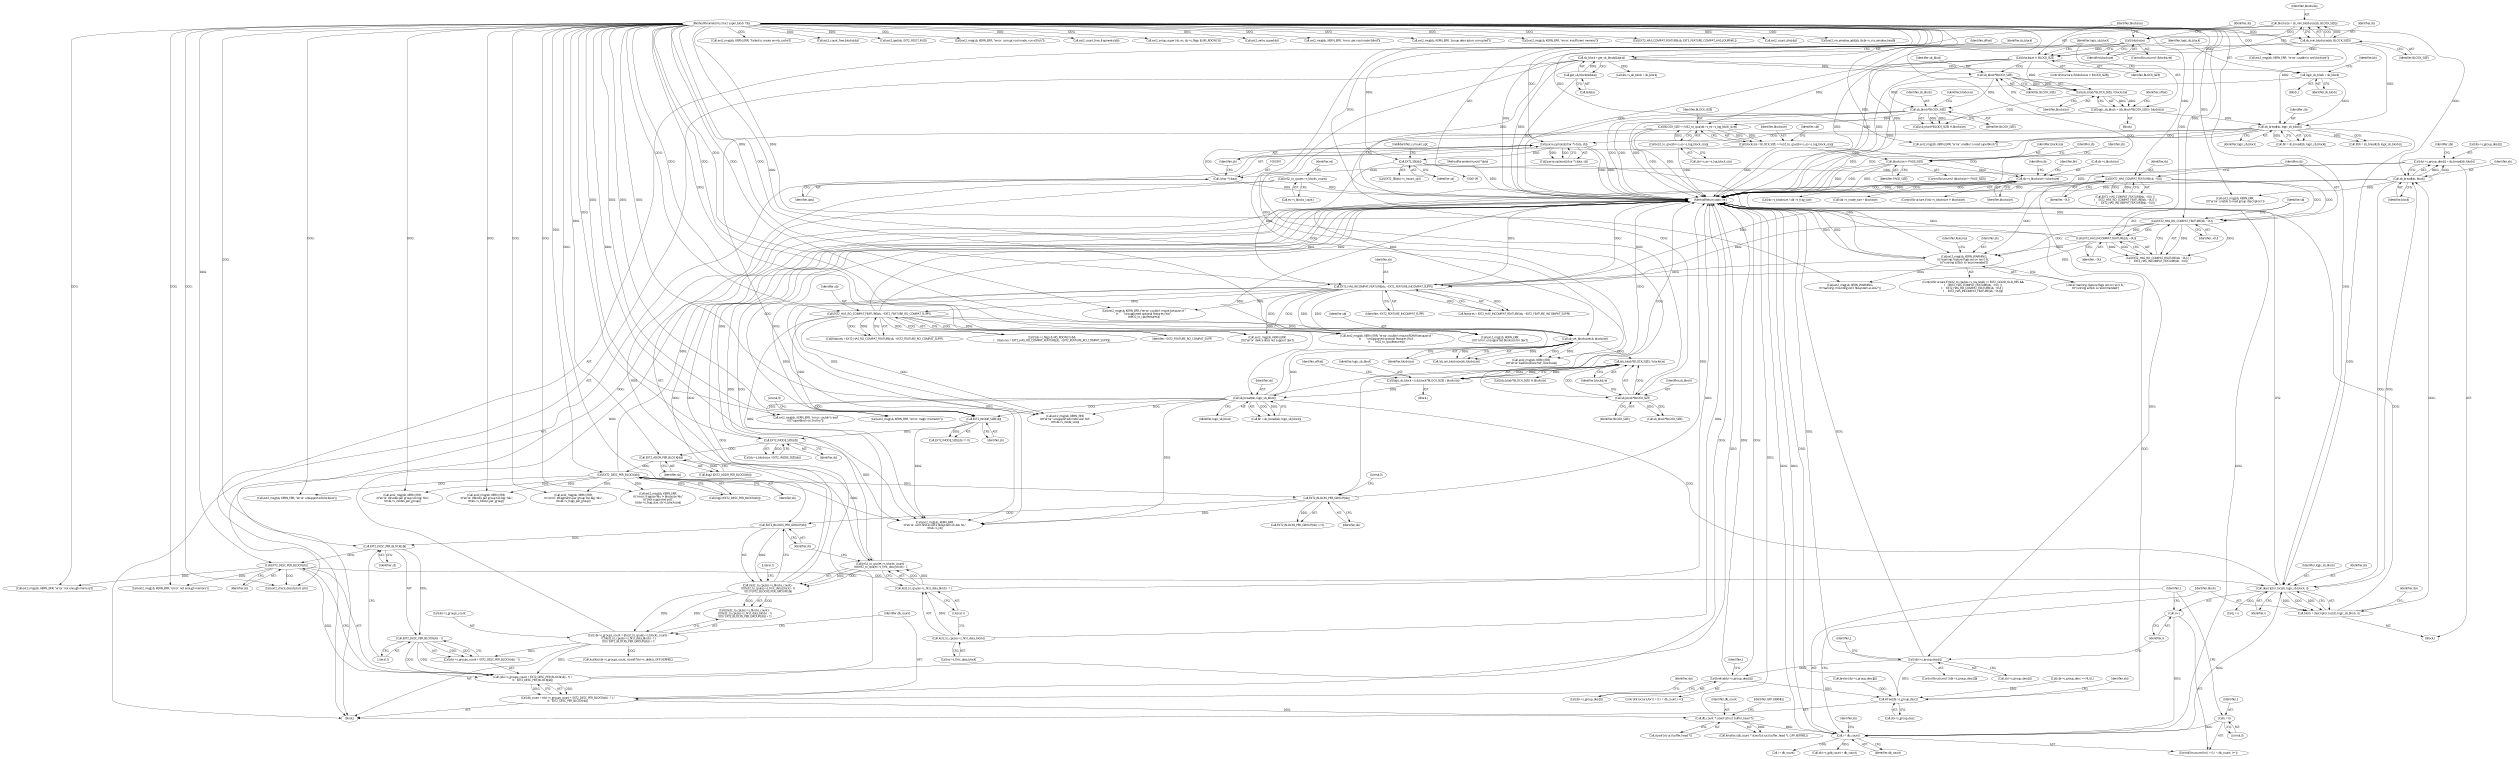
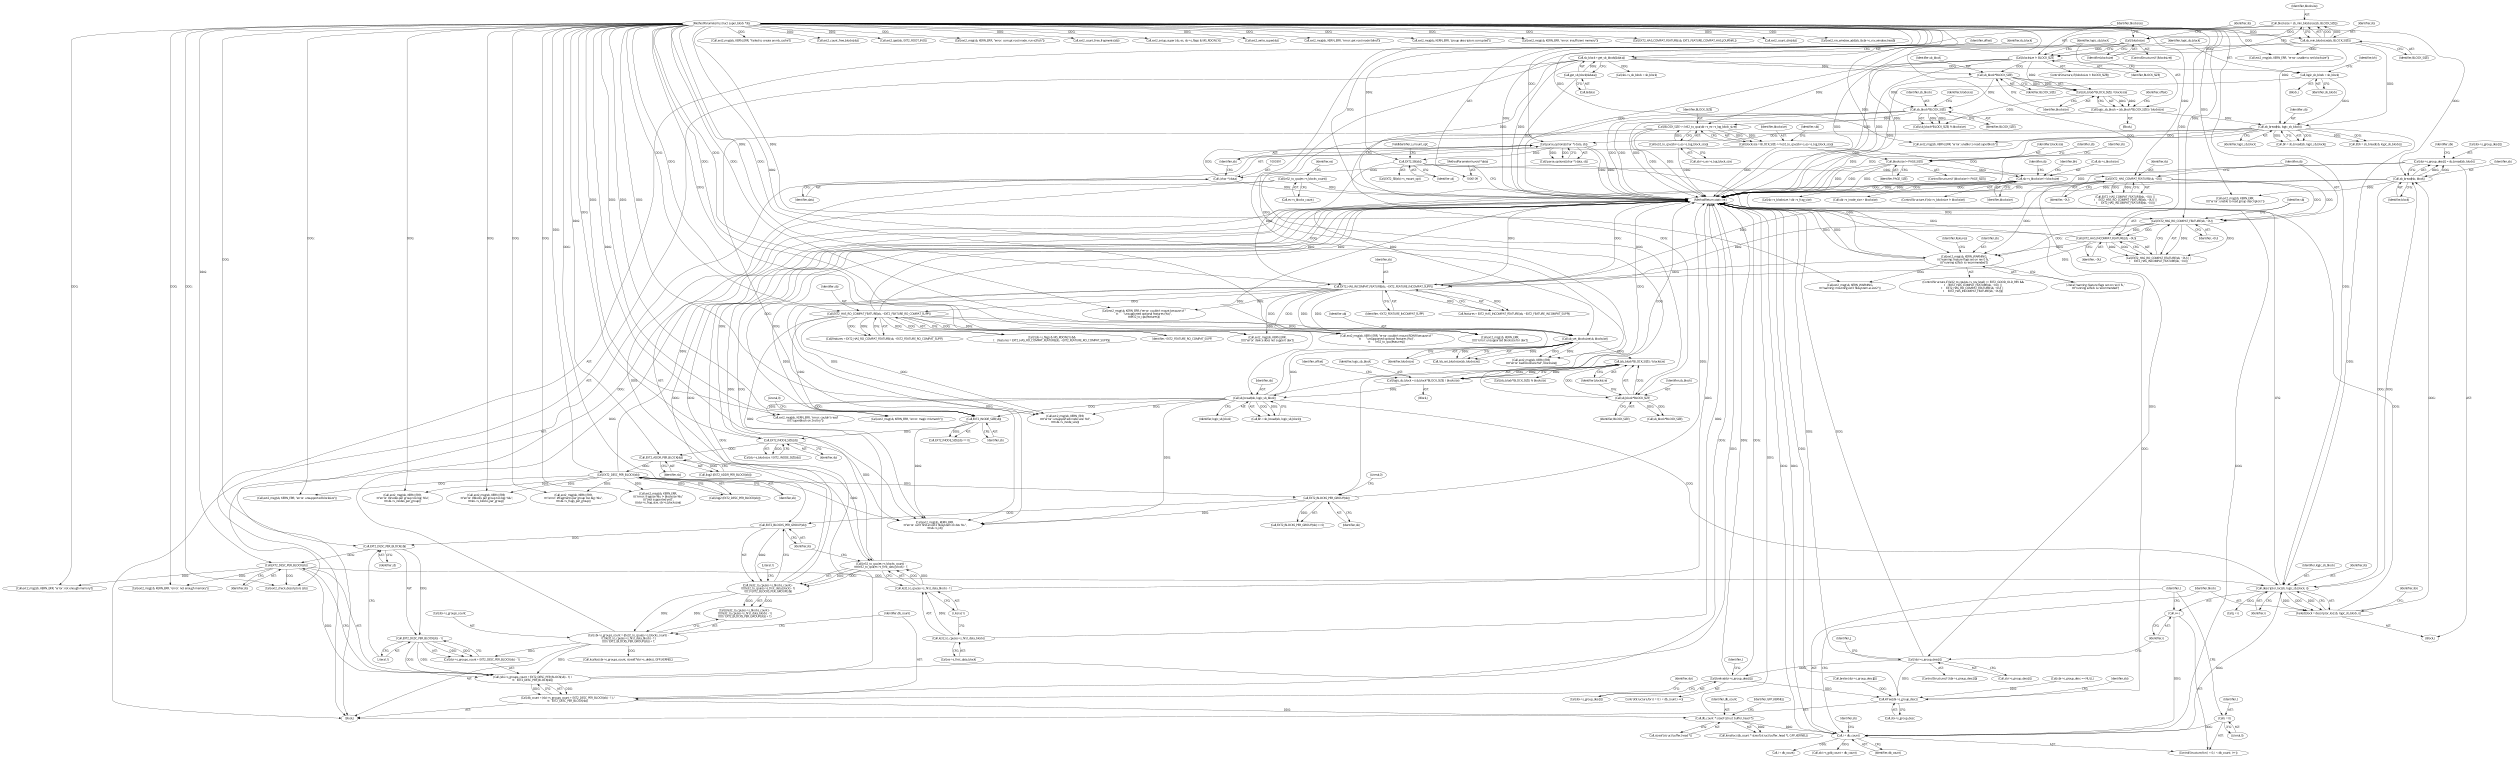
none -> (1470, 169)
(1494, 179) -> (1494, 179)
(1981, 212) -> (1937, 214)
(2329, 614) -> (2329, 614)
